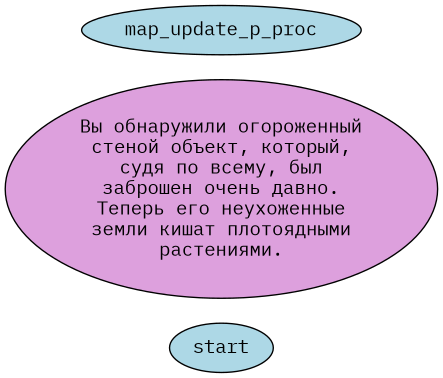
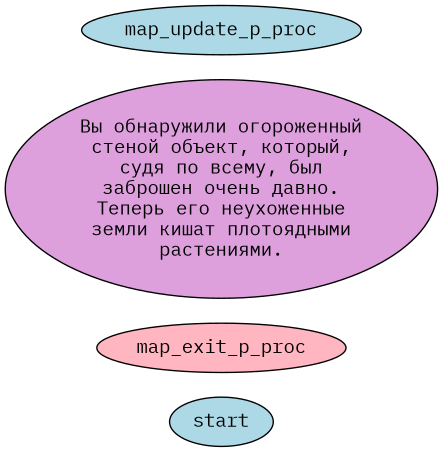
none -> (221, 348)
